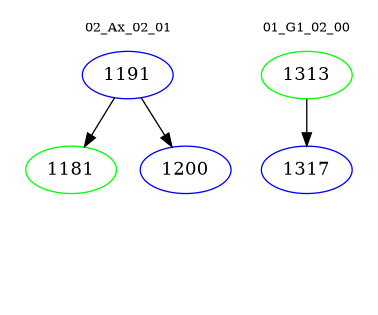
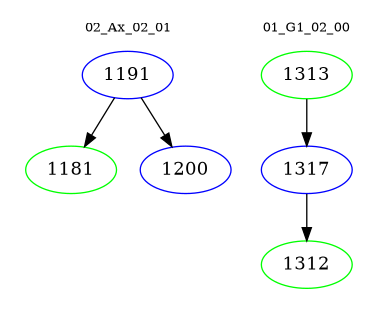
none -> (307, 265)
